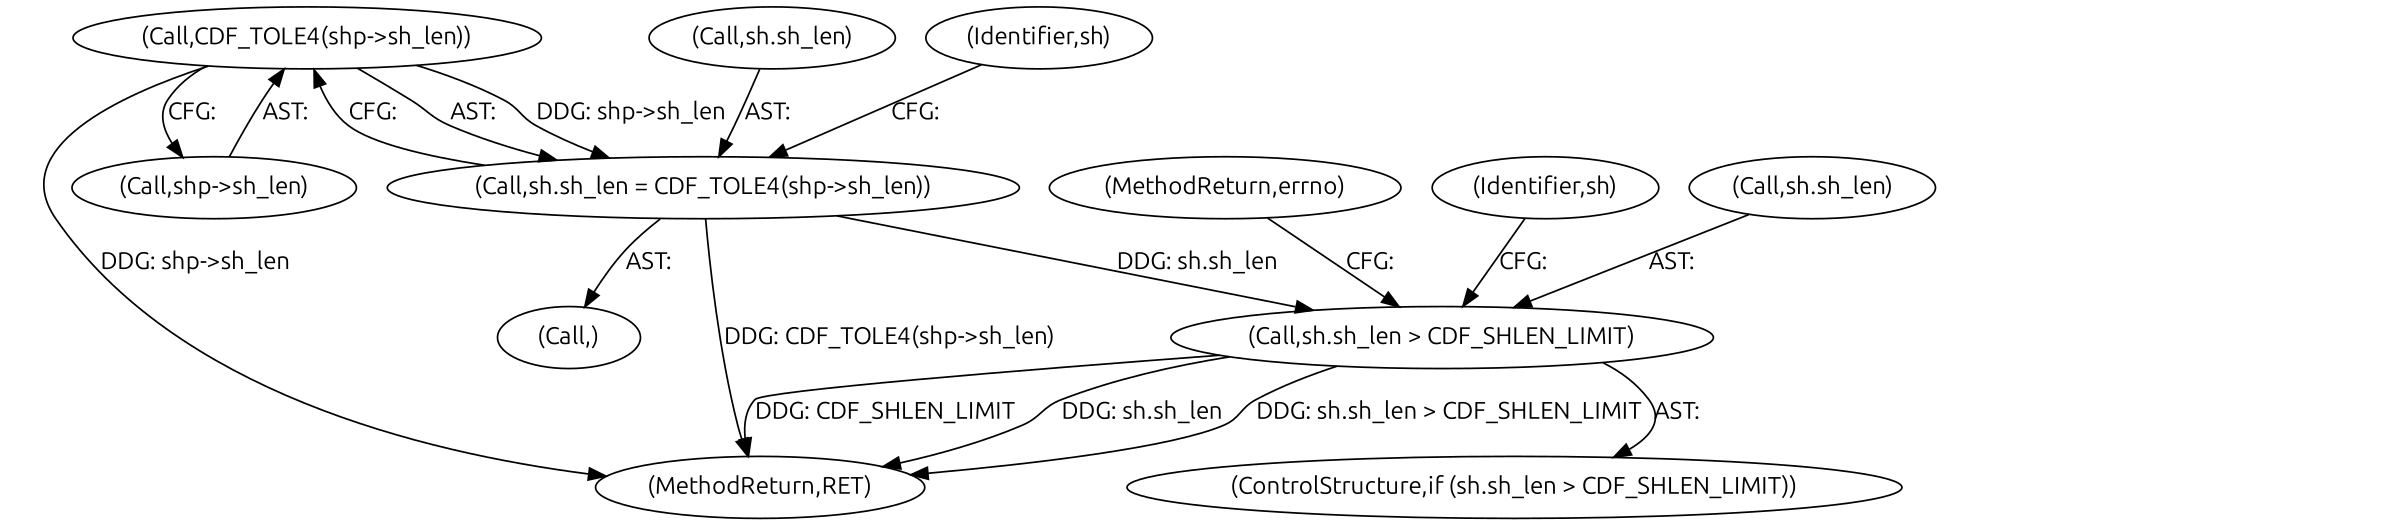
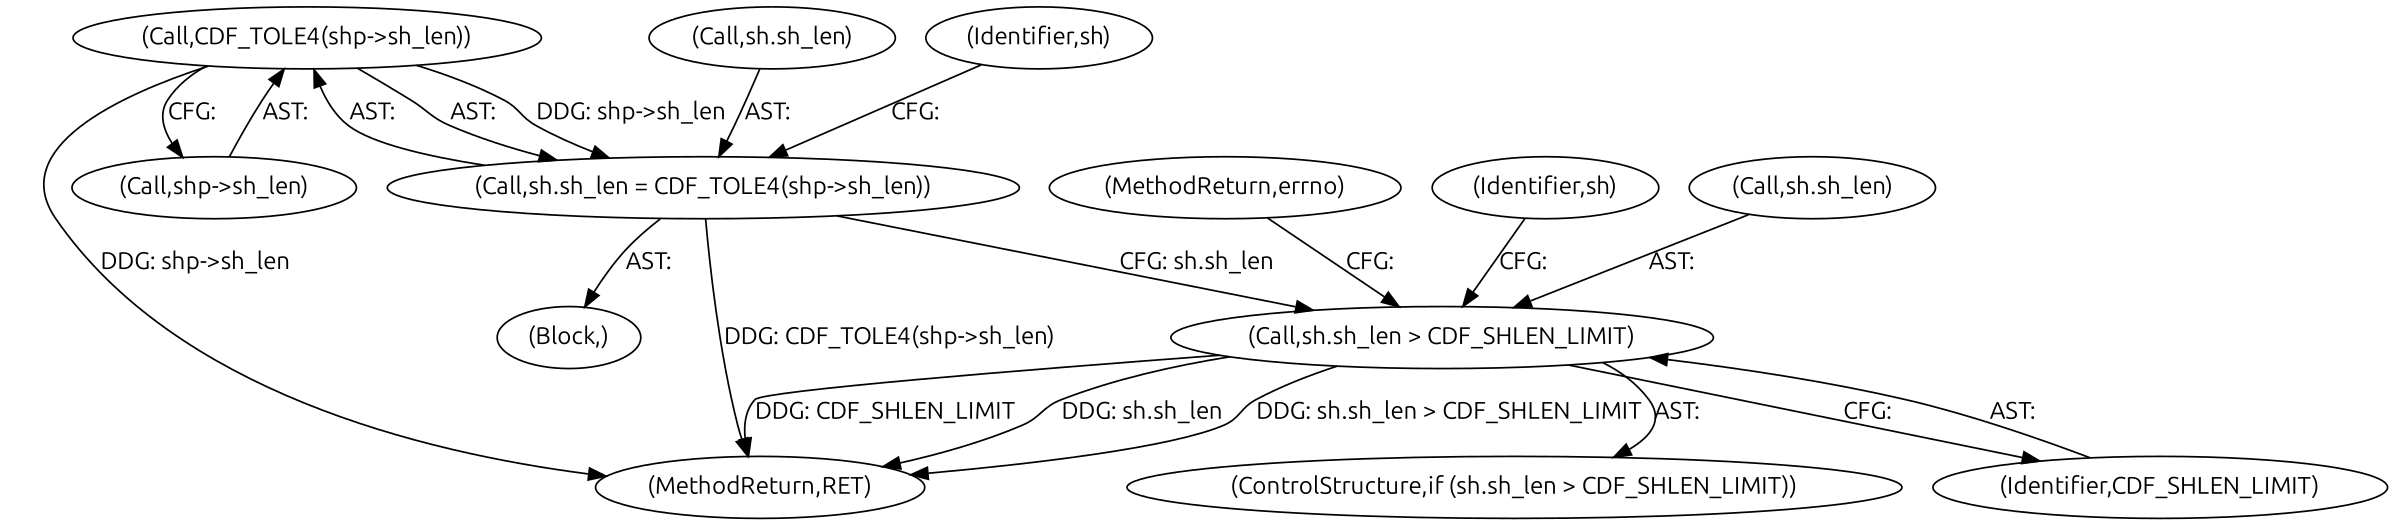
(376, 113) -> (376, 113)
(1198, 263) -> (1198, 263)
(569, 338) -> (569, 338)
none -> (2160, 487)
